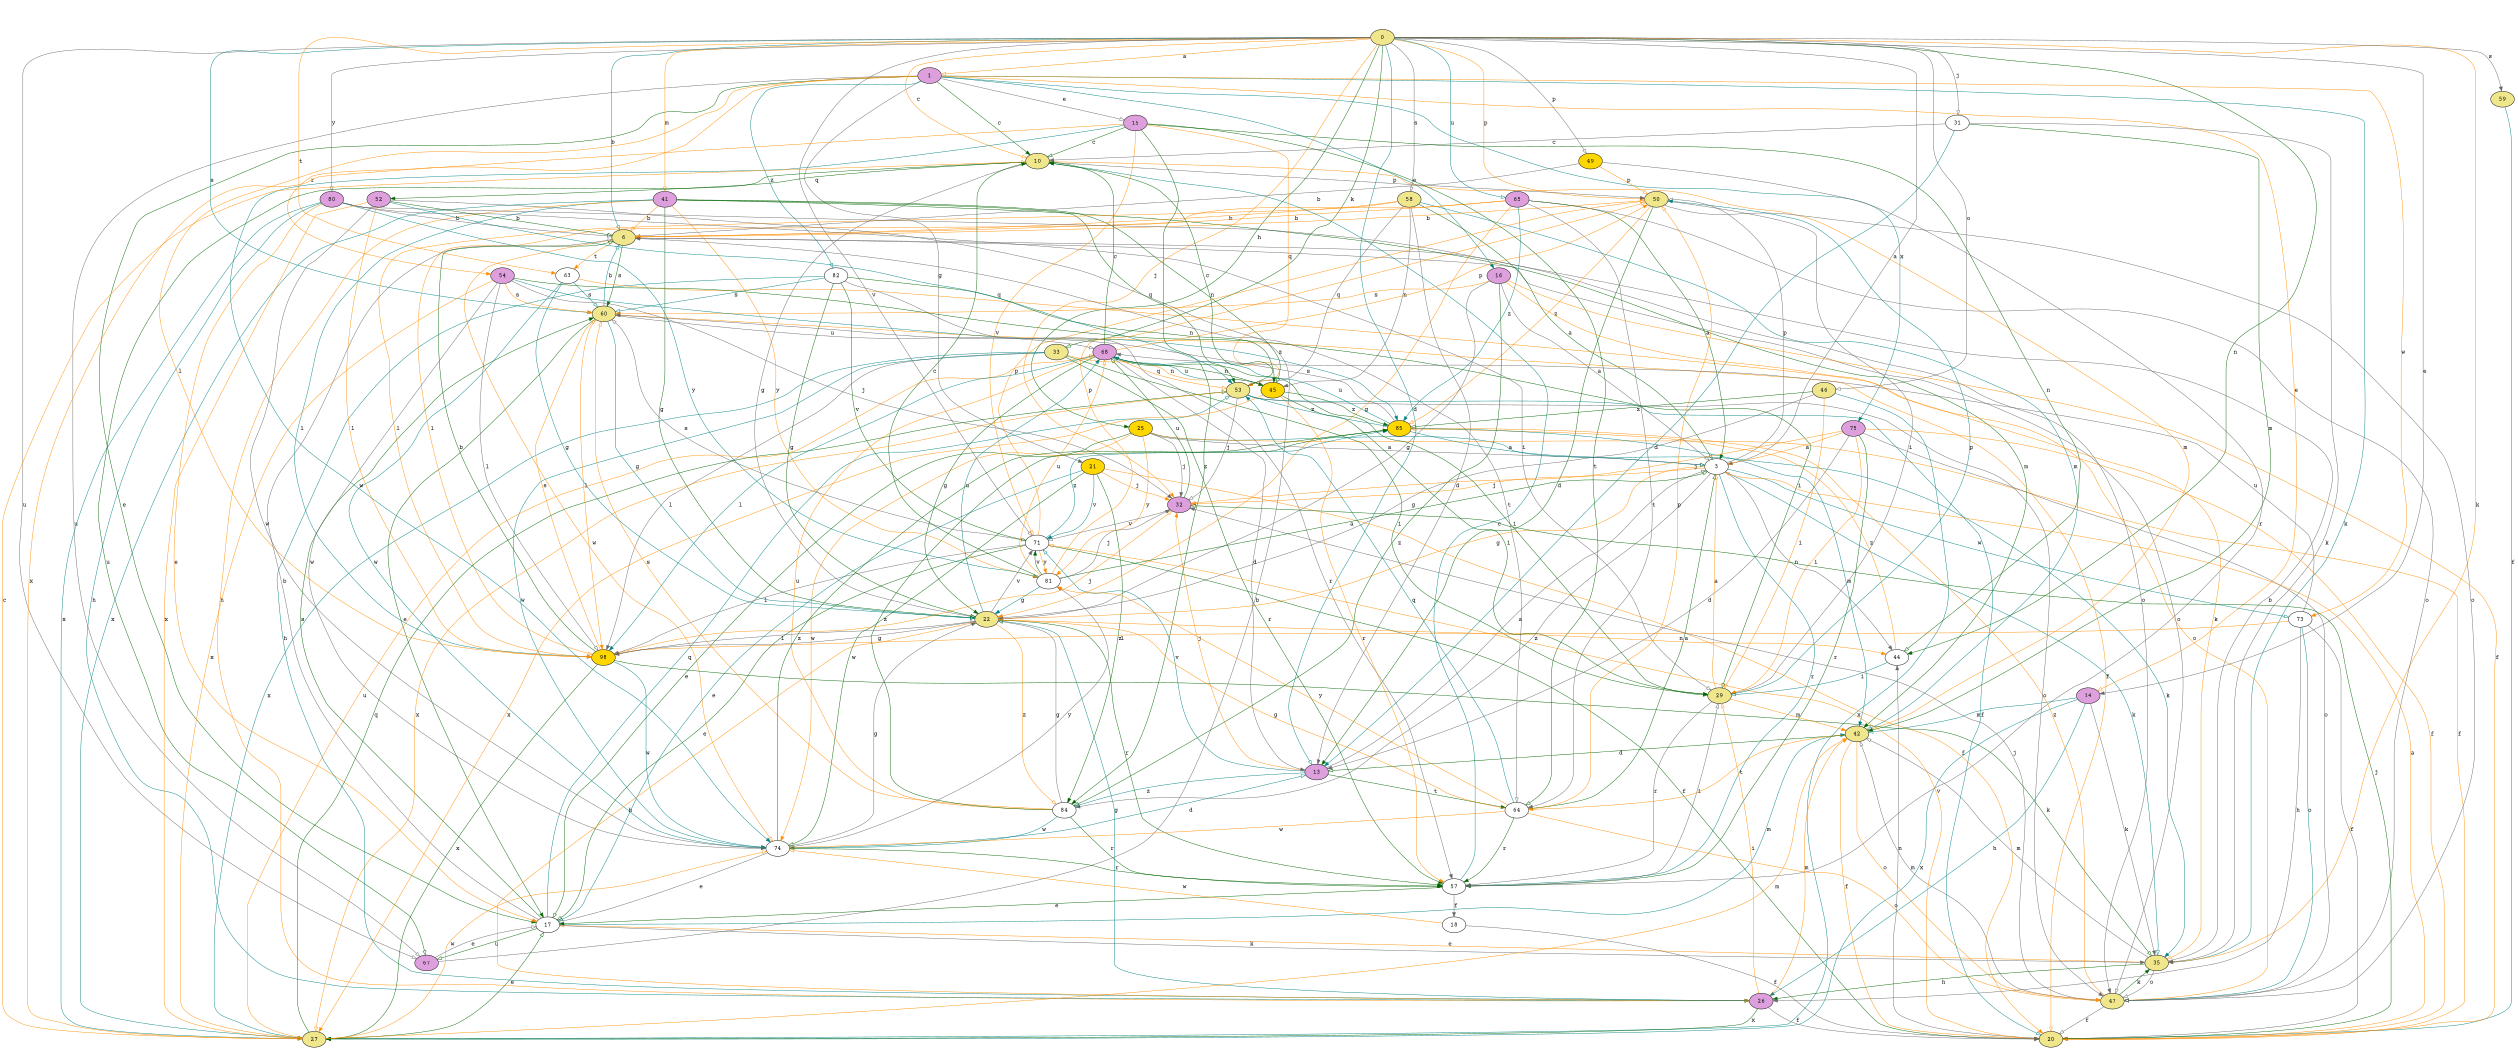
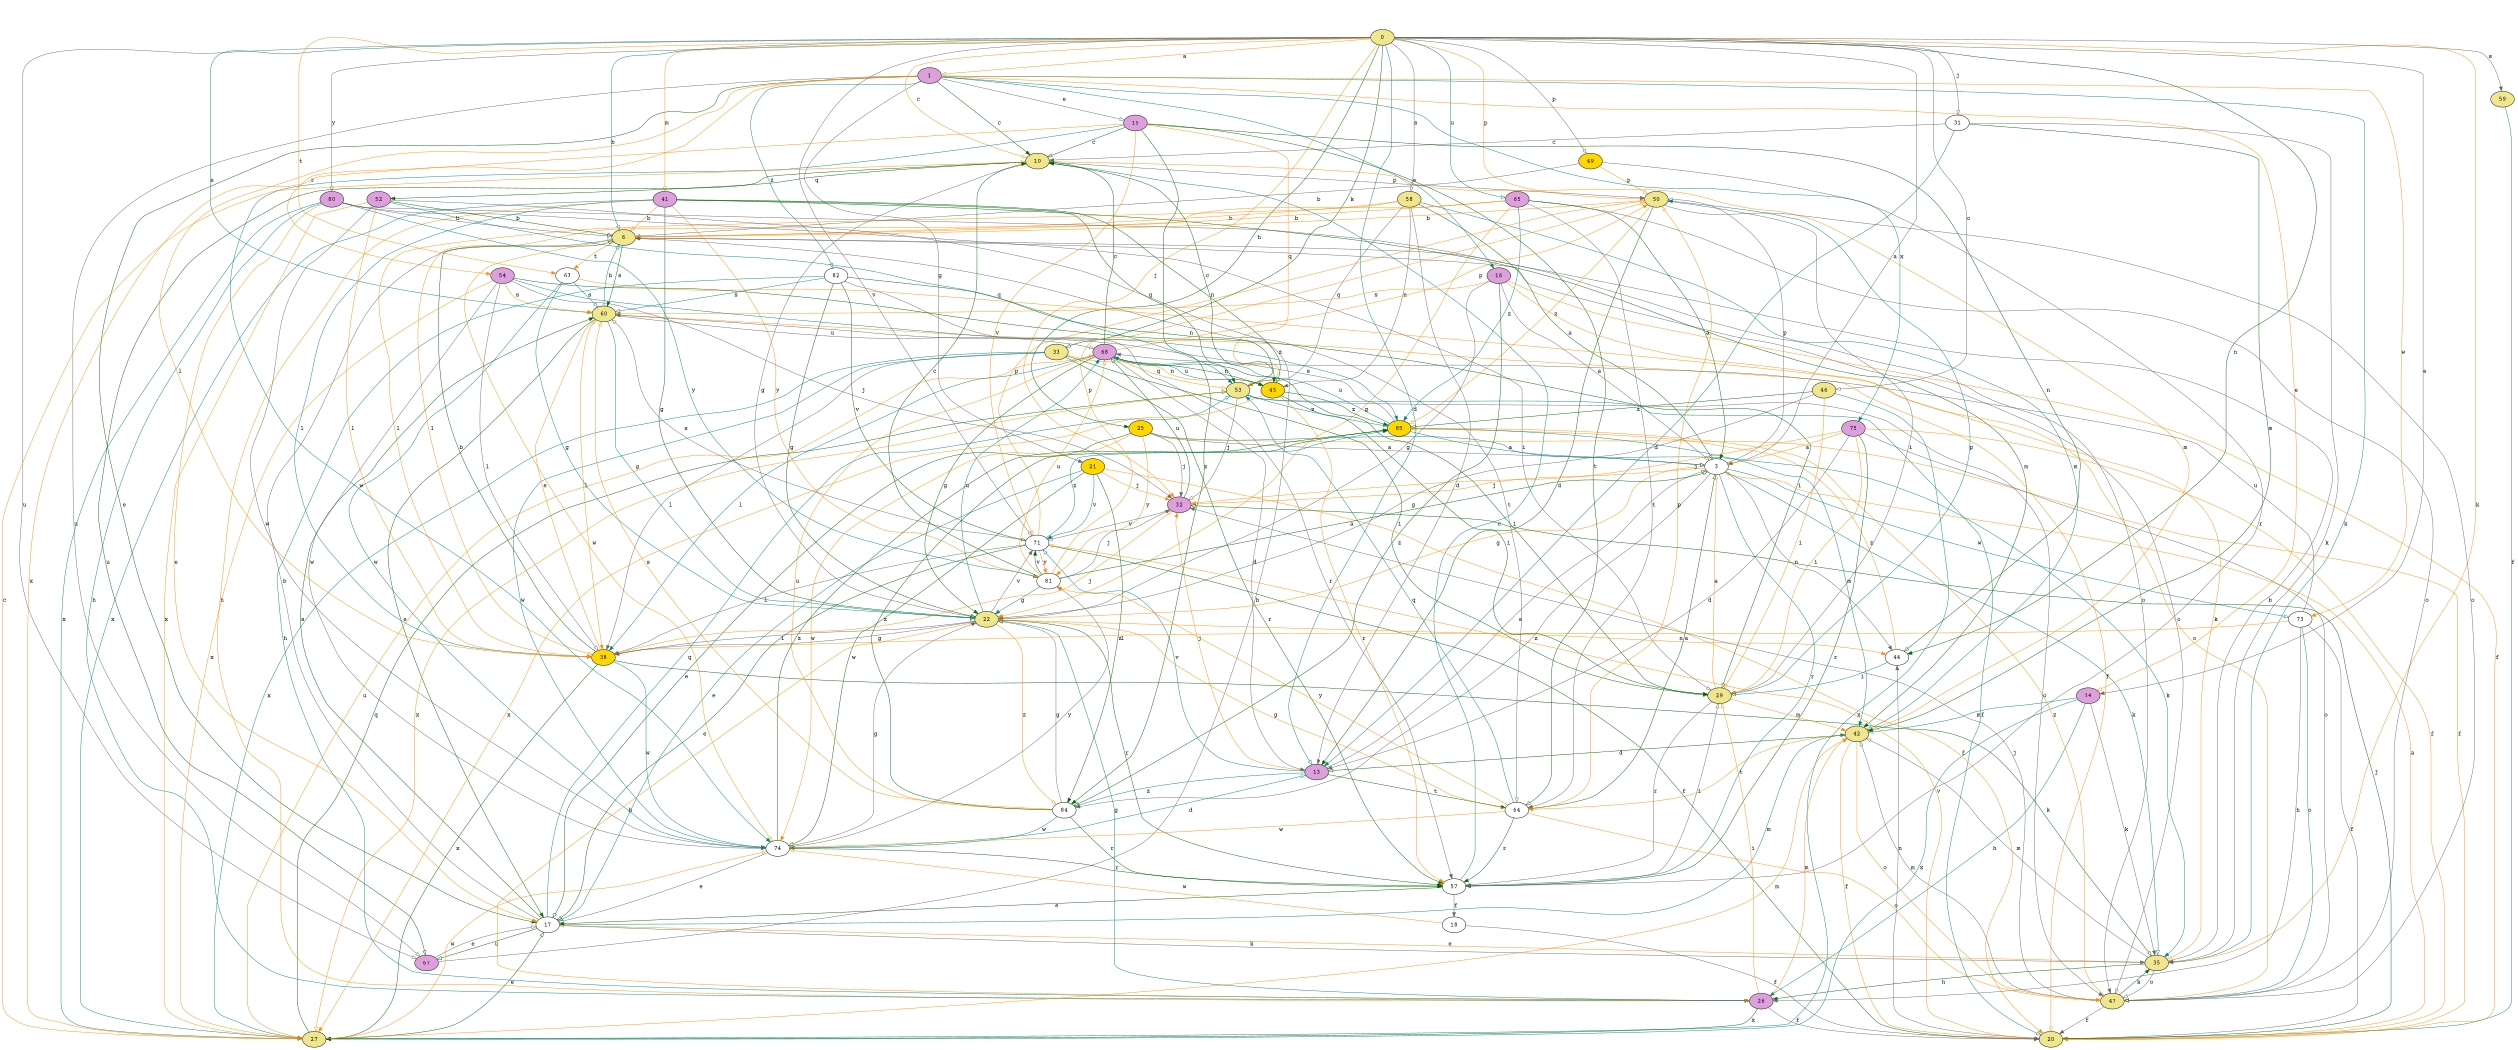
(603, 657) -> (603, 657)
(2084, 1019) -> (2084, 1019)
